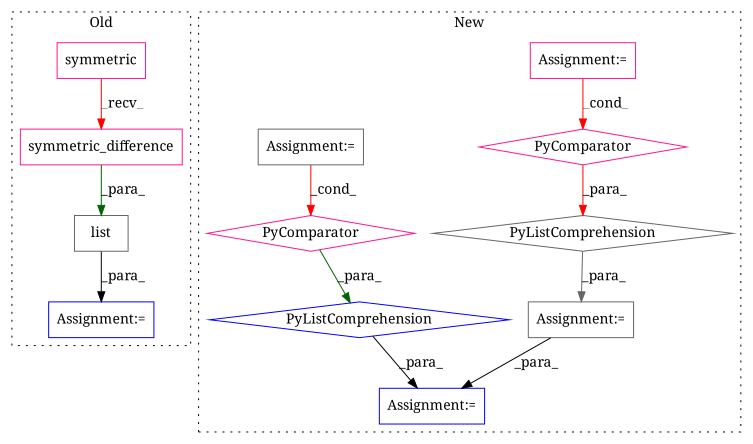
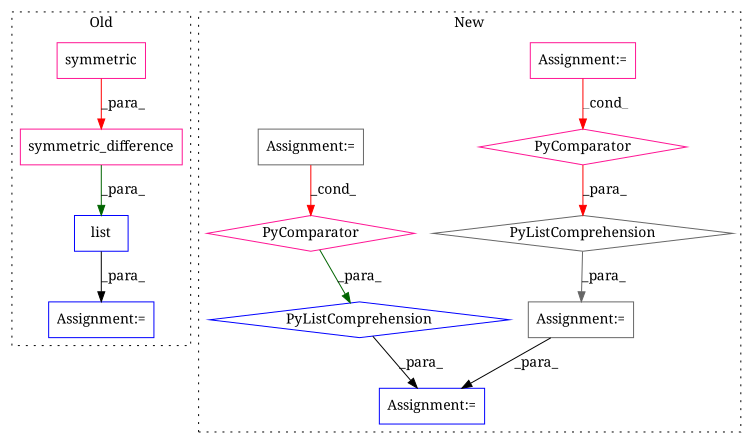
(123, 104) -> (124, 104)
(101, 233) -> (101, 233)
